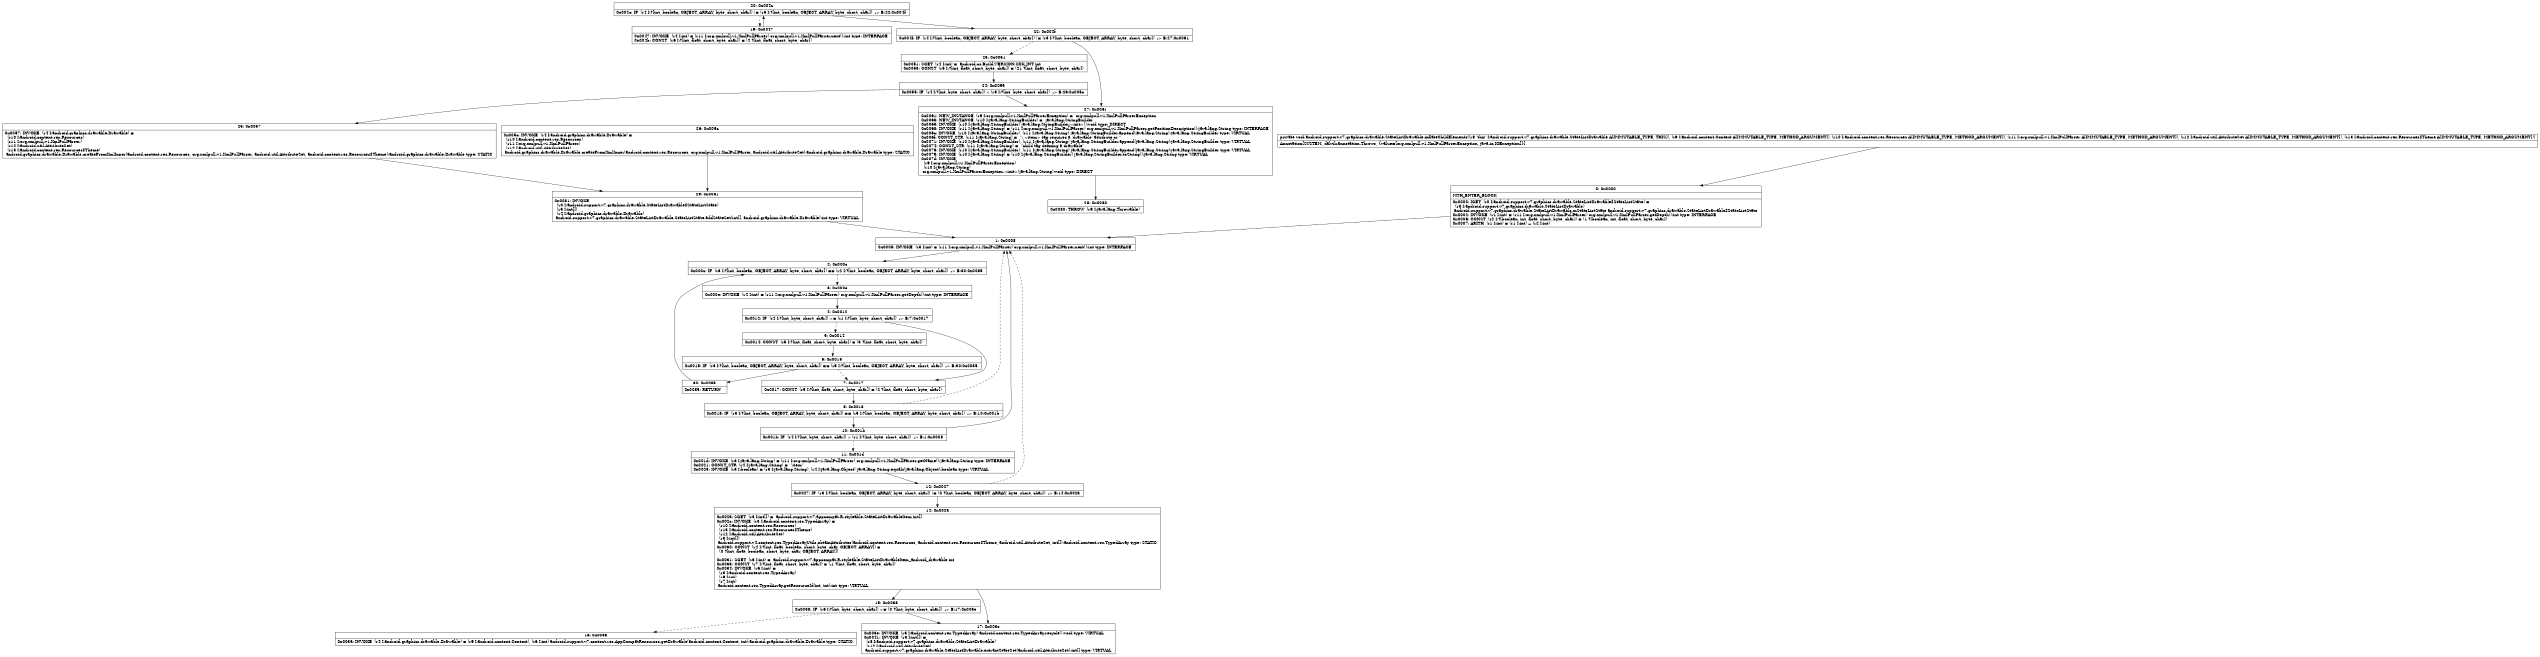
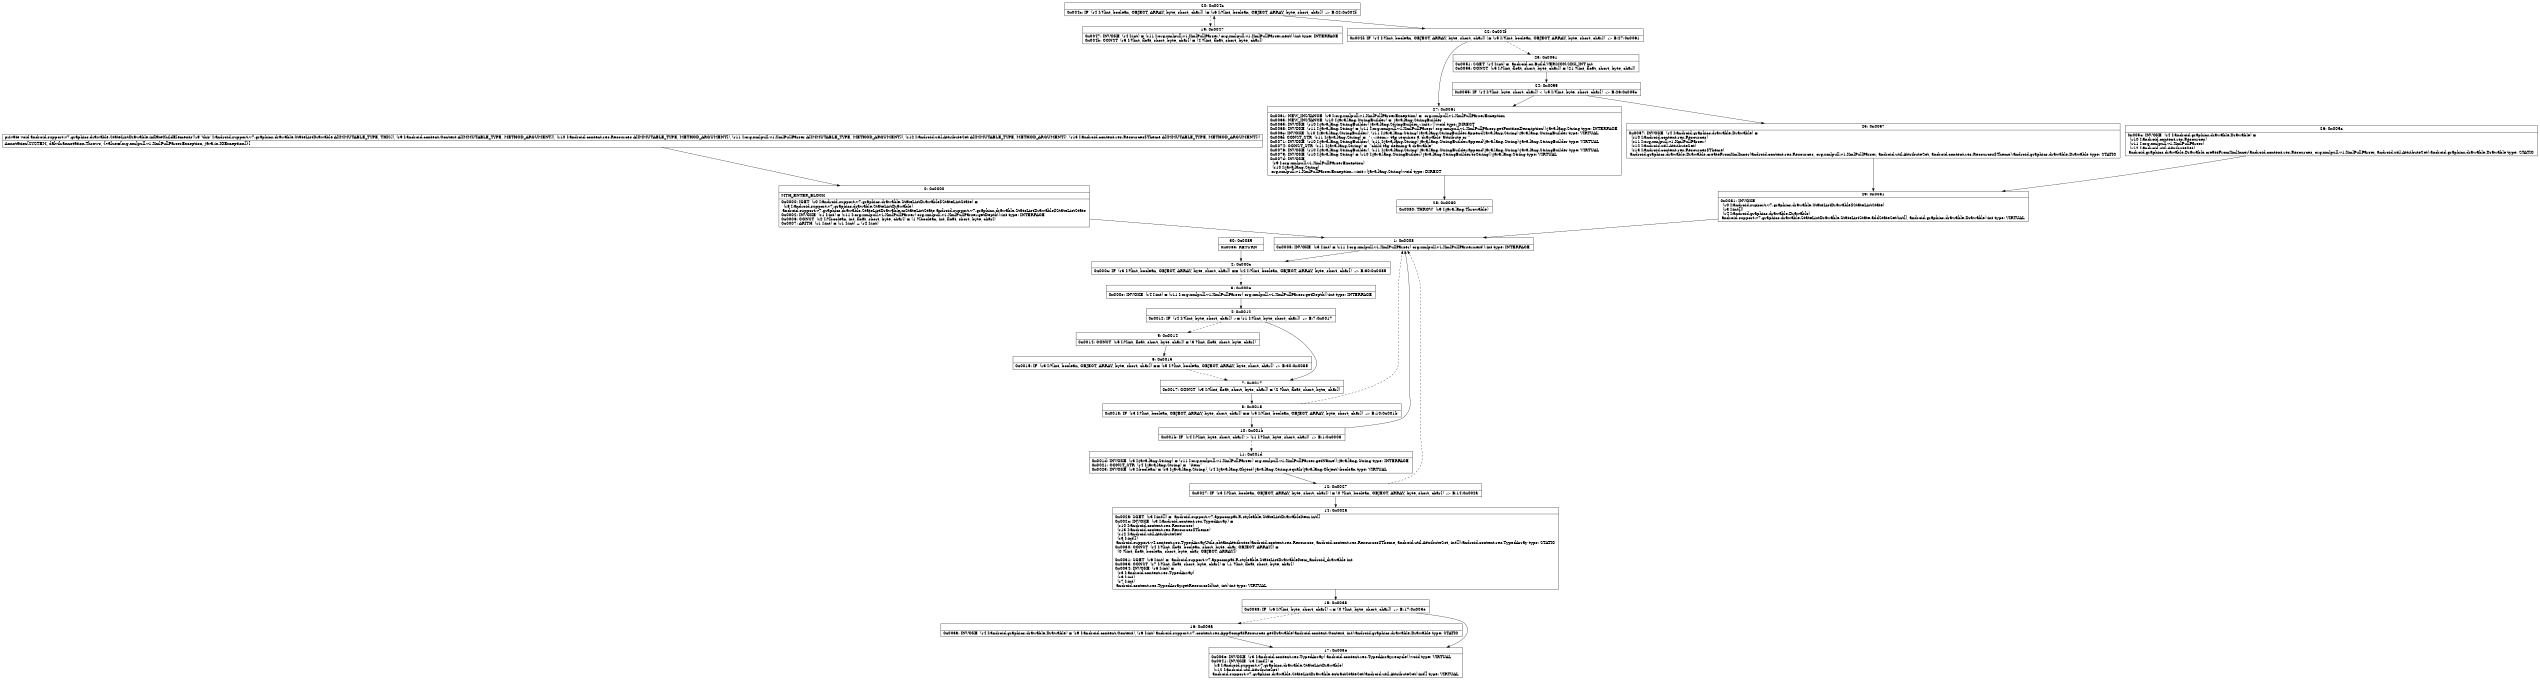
(764, 376) -> none
(984, 604) -> (1249, 642)
